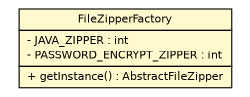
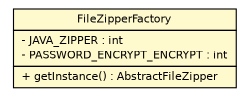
(125, 55) -> (125, 55)
